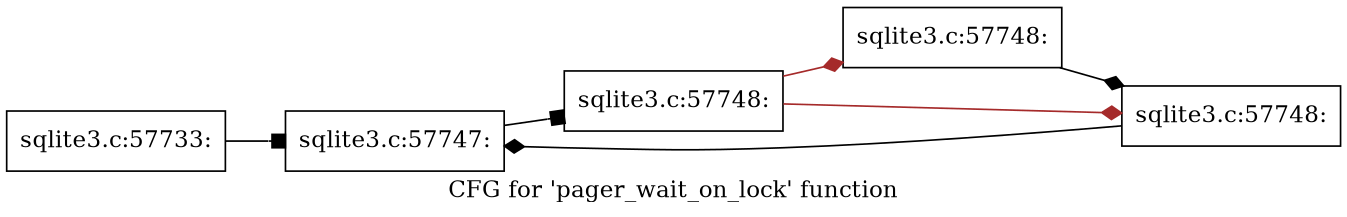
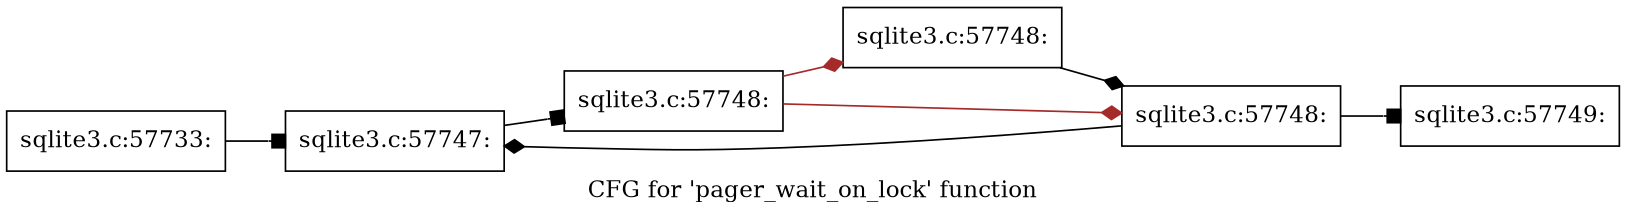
none -> (1510, 116)
